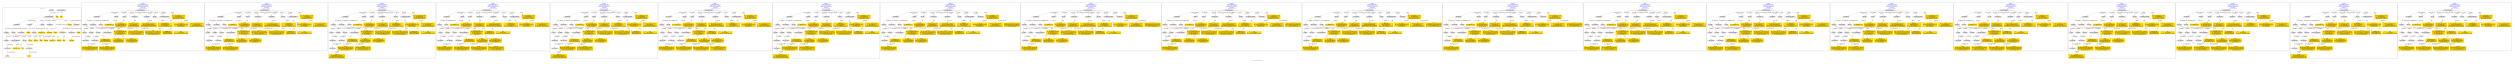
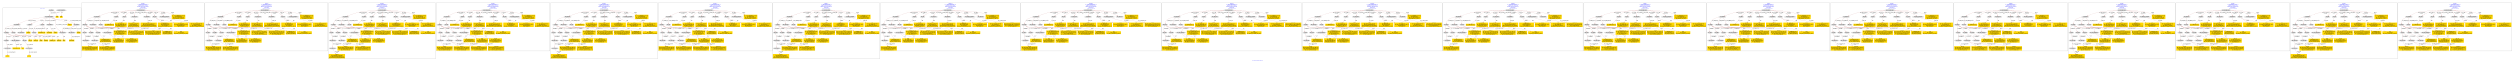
(7, 56) -> (7, 56)
